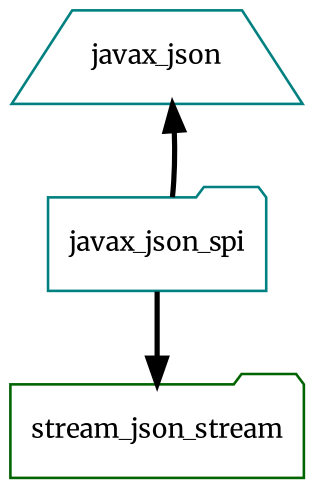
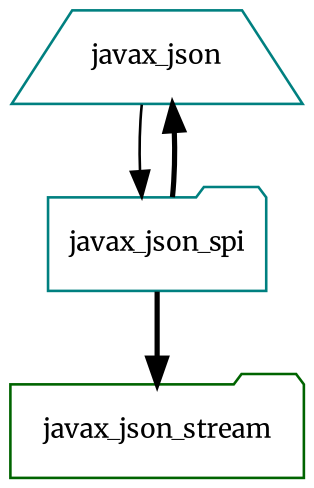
none -> (140, 138)
(157, 431) -> (157, 431)
